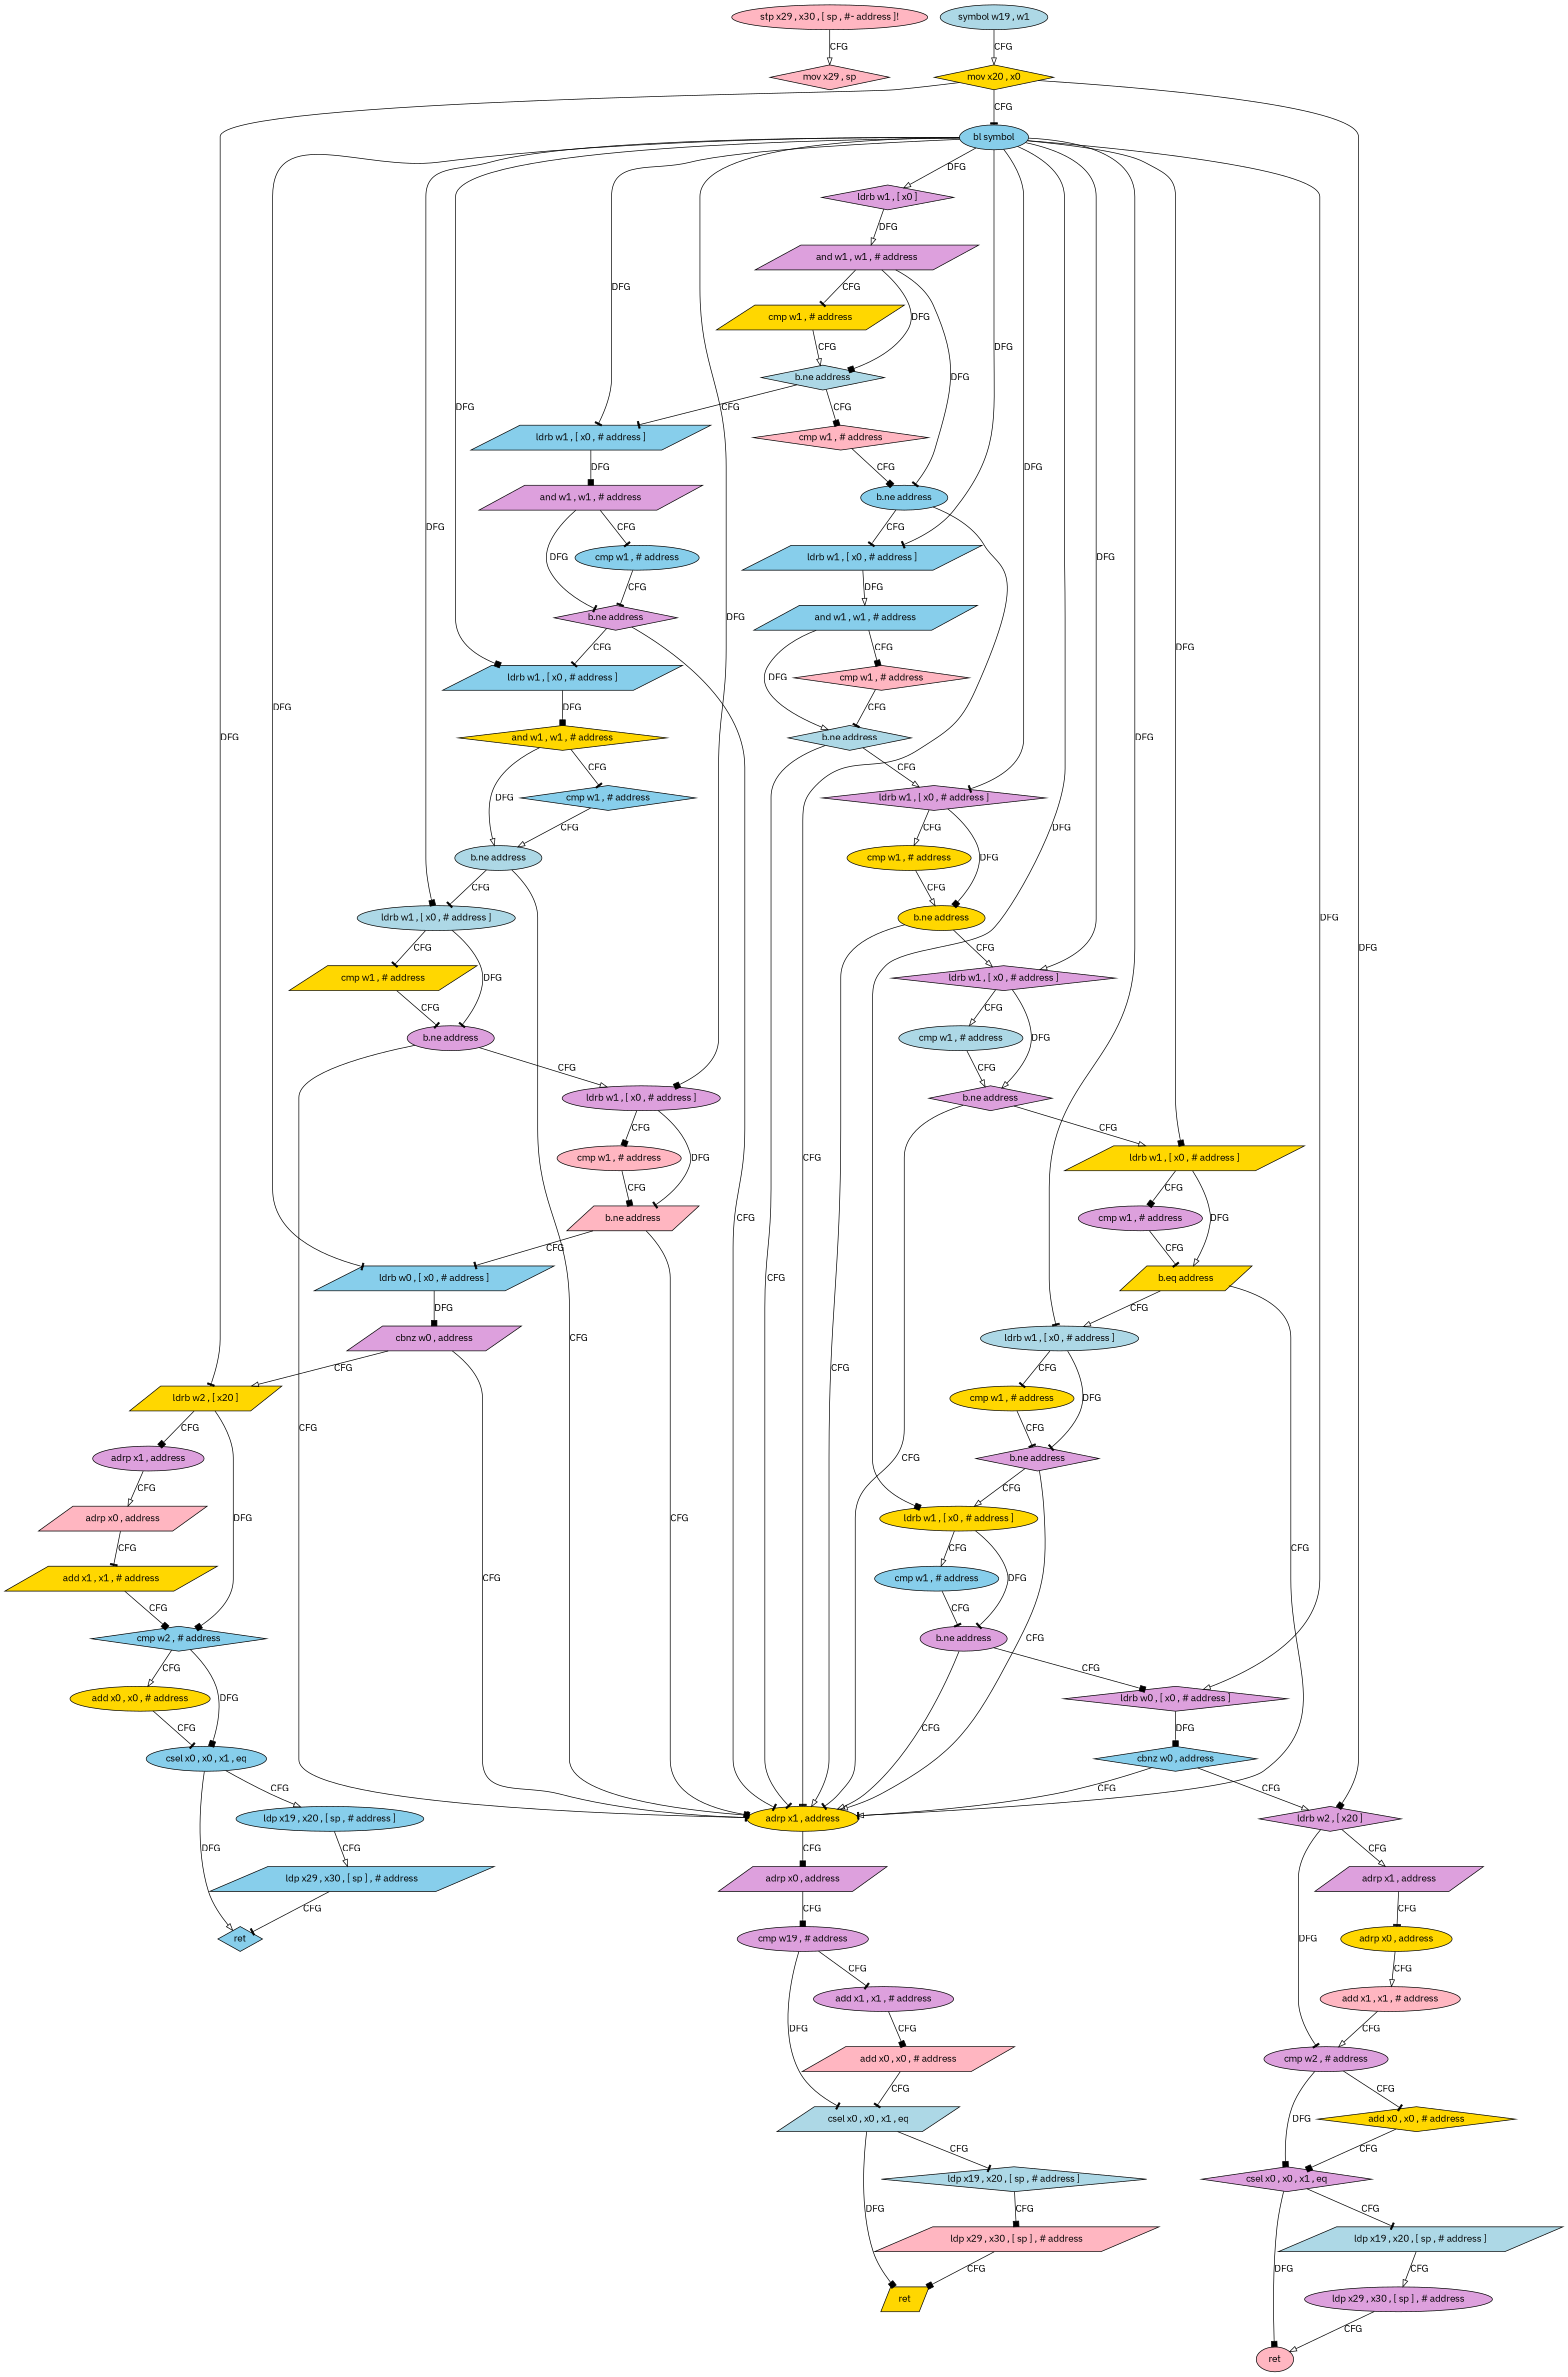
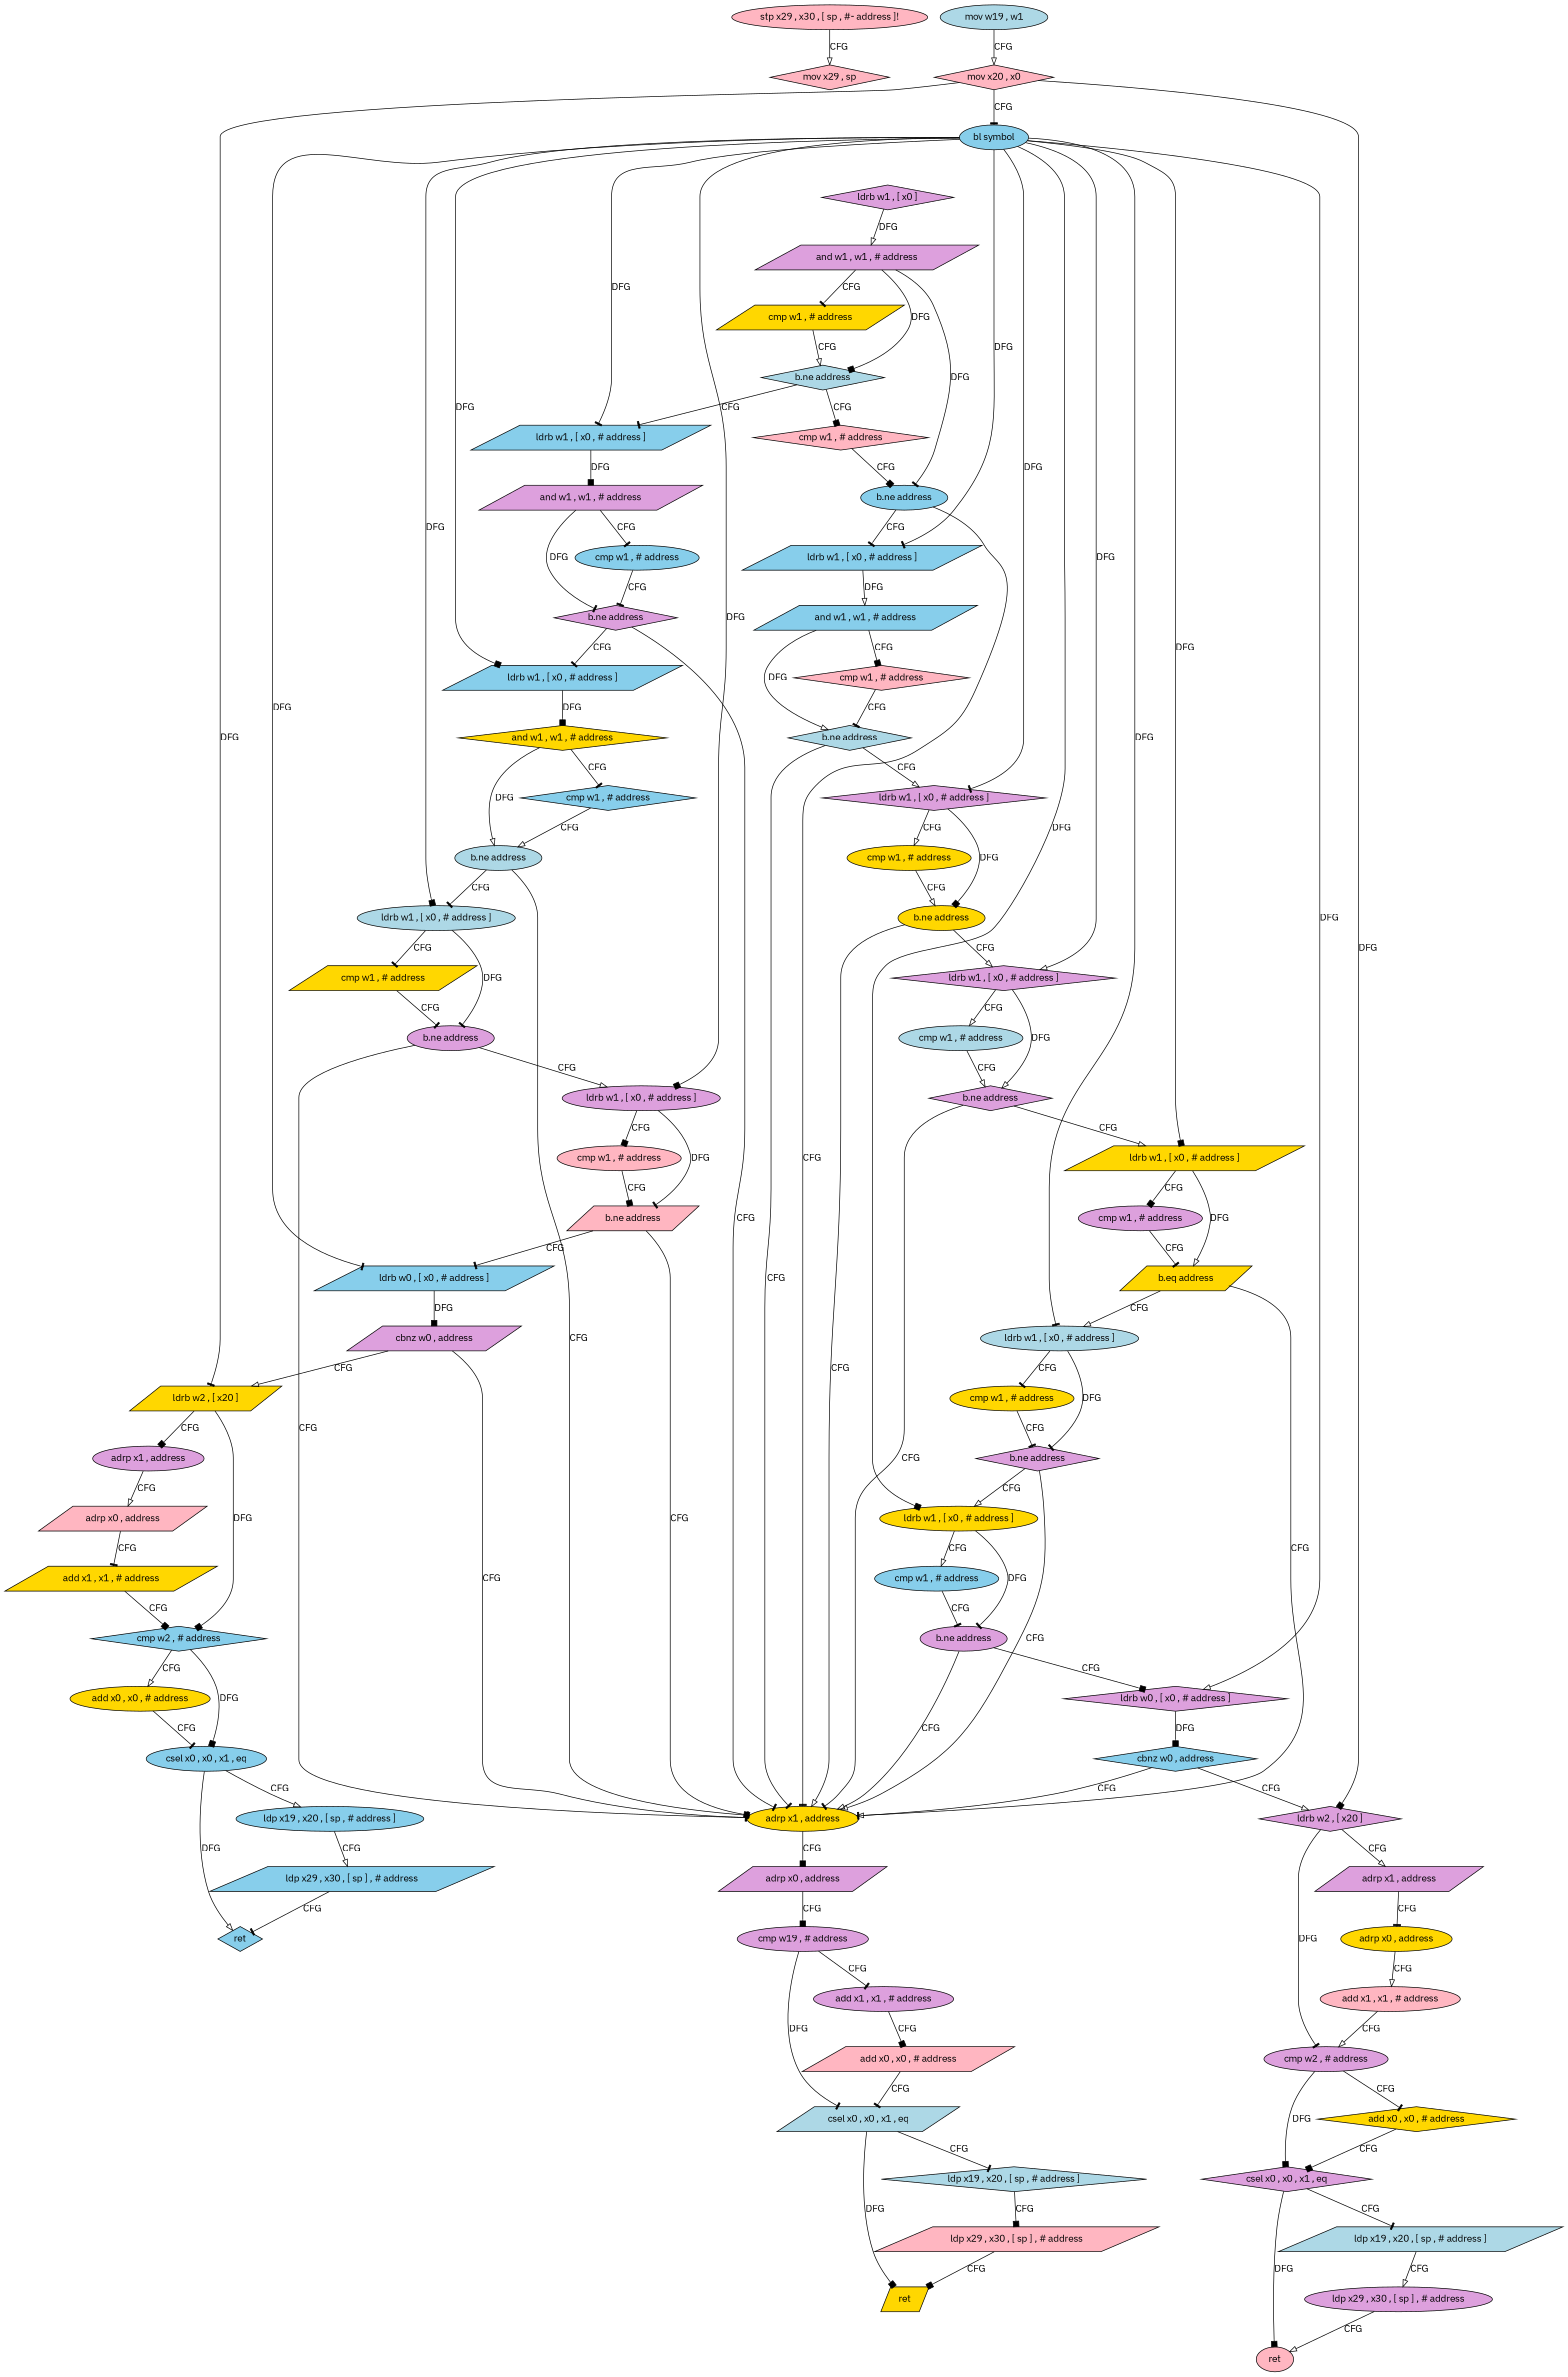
(994, 17) -> (994, 17)
(994, 77) -> (994, 77)
(943, 166) -> none
